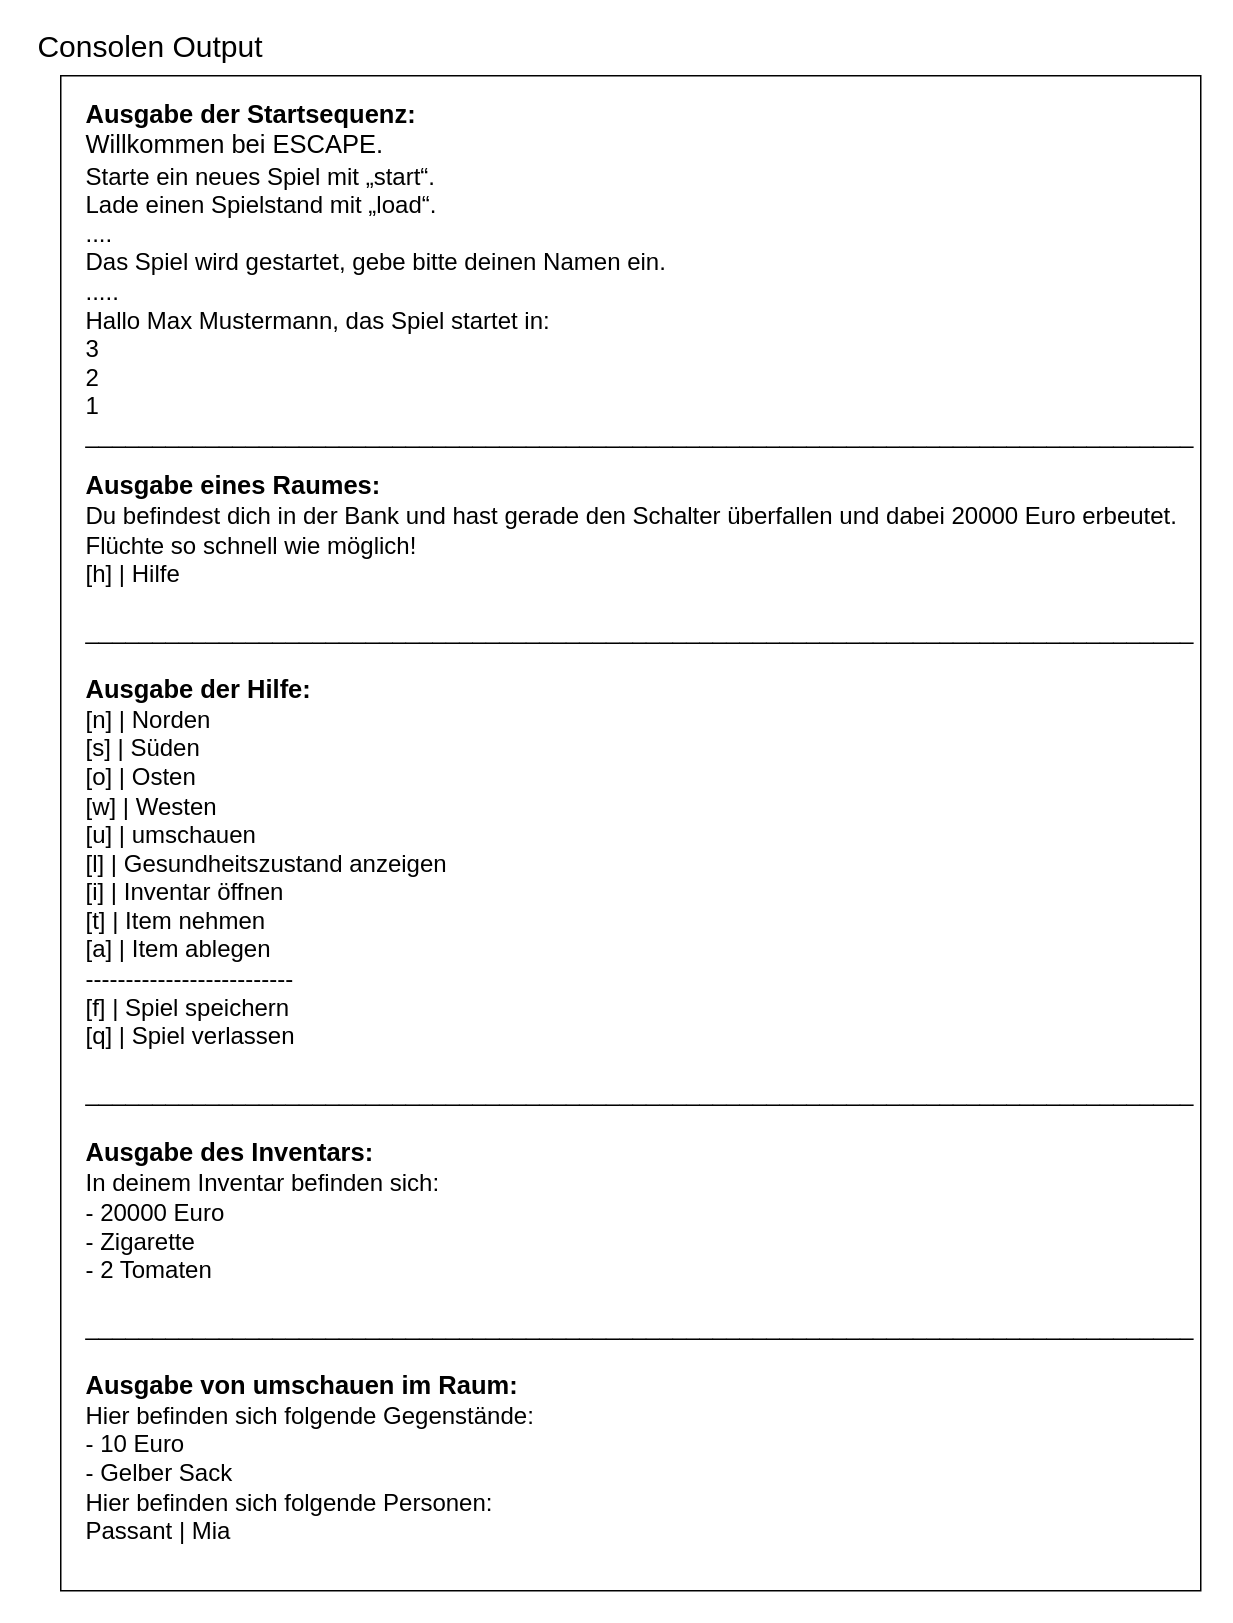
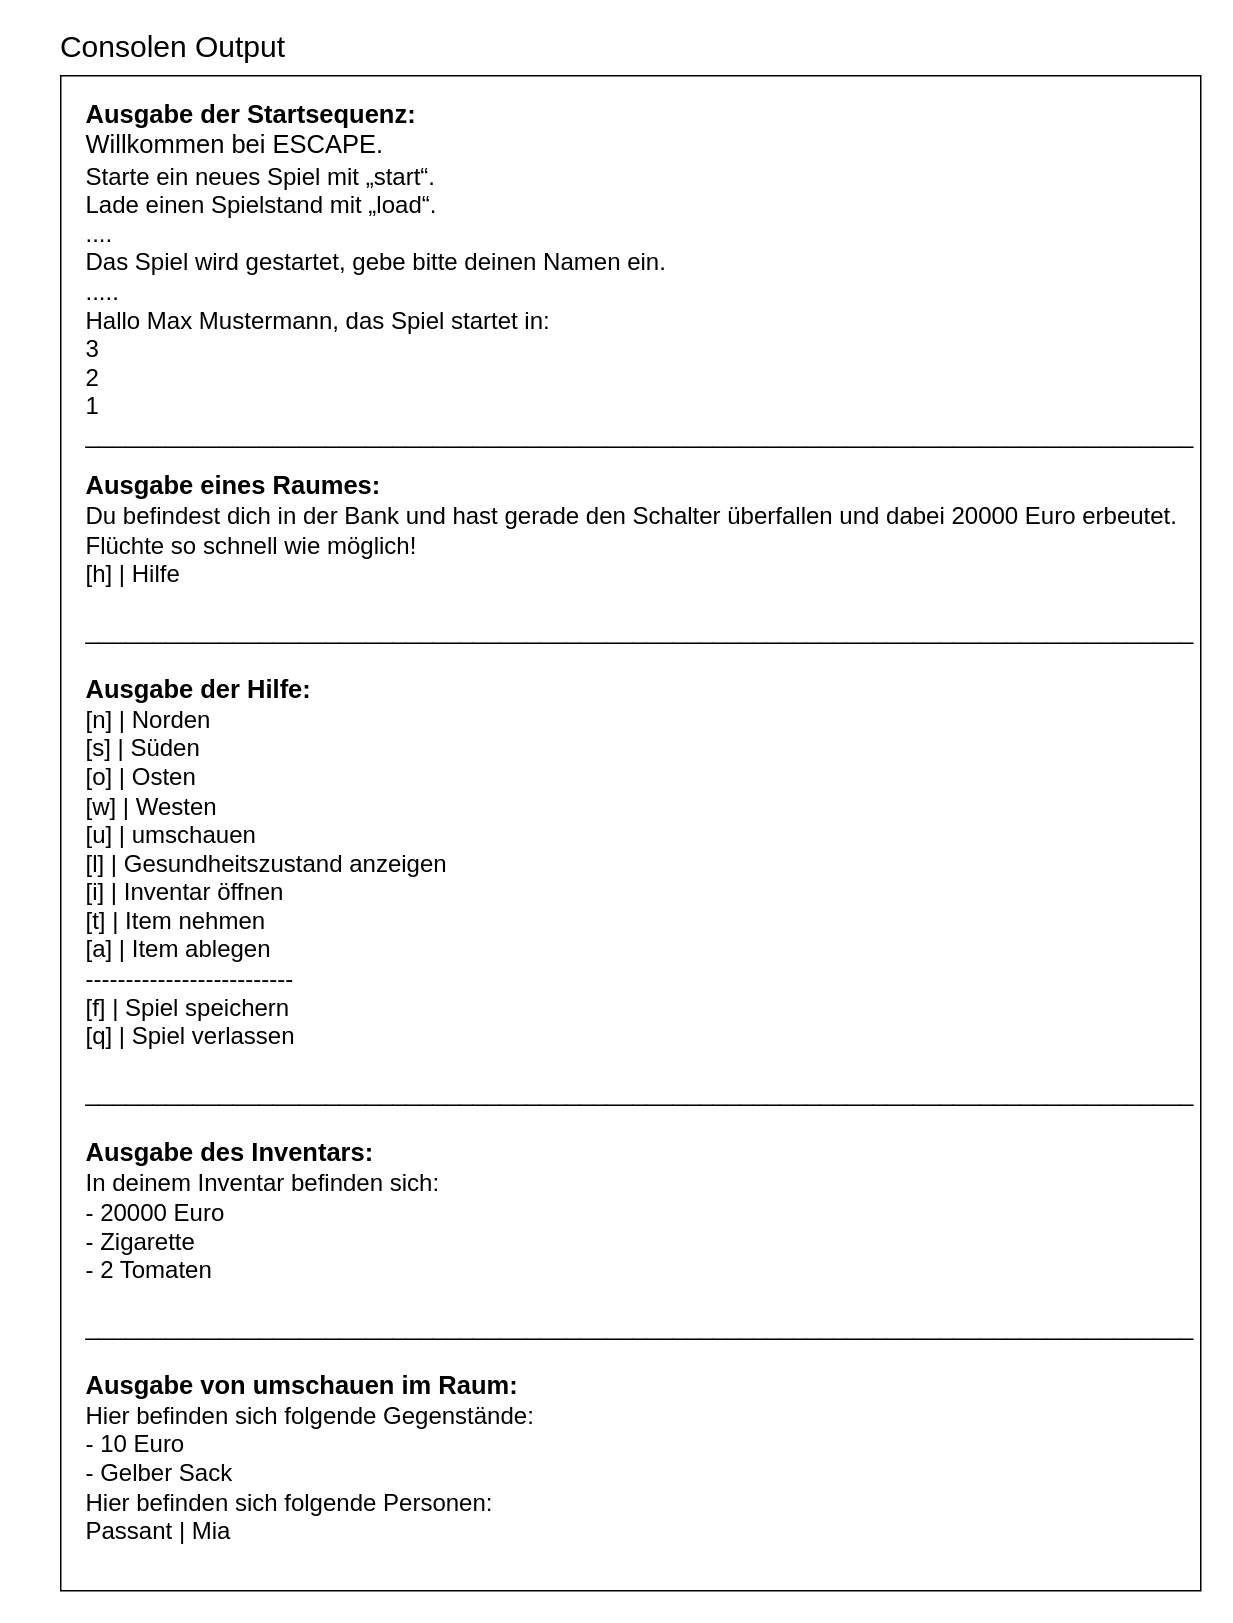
(151, 46) -> (173, 46)
